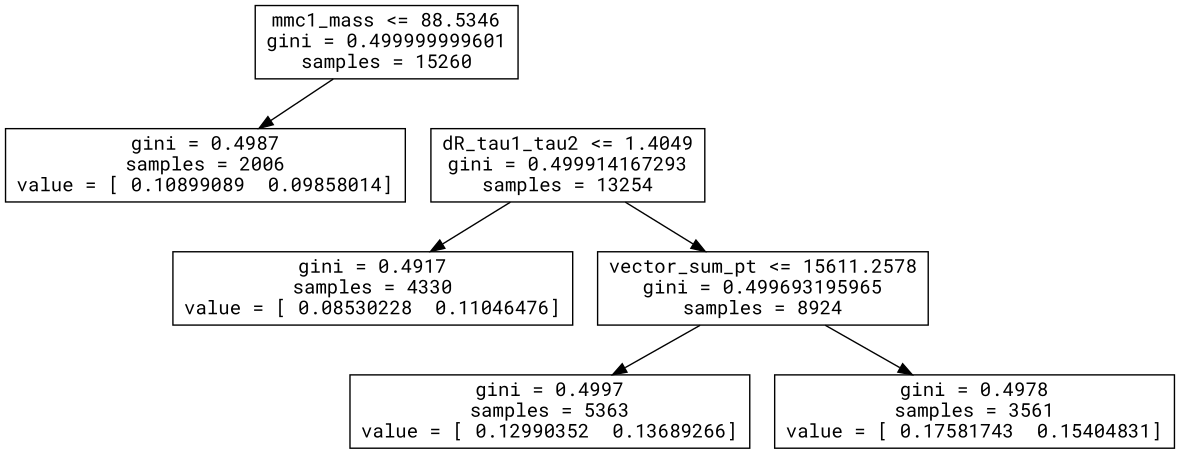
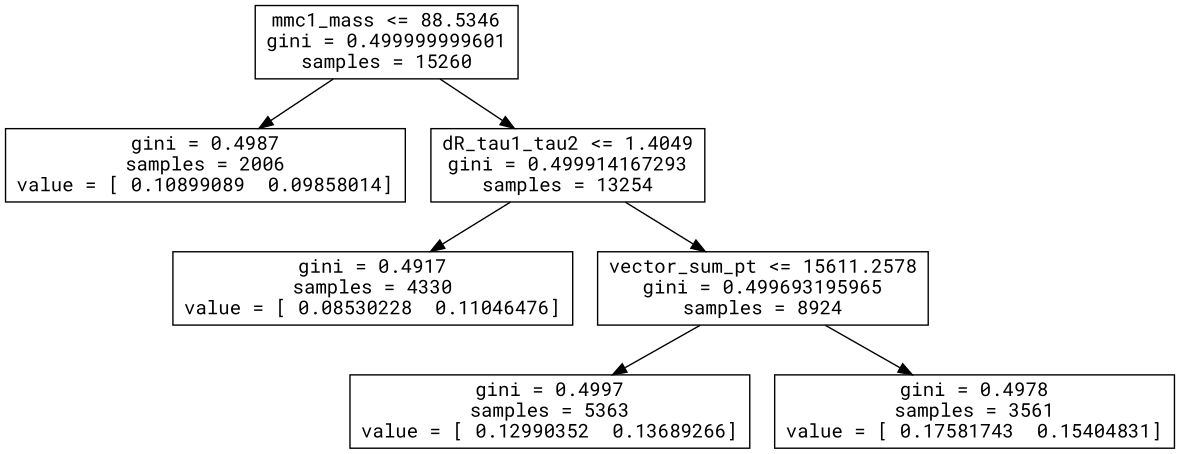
none -> (471, 100)
